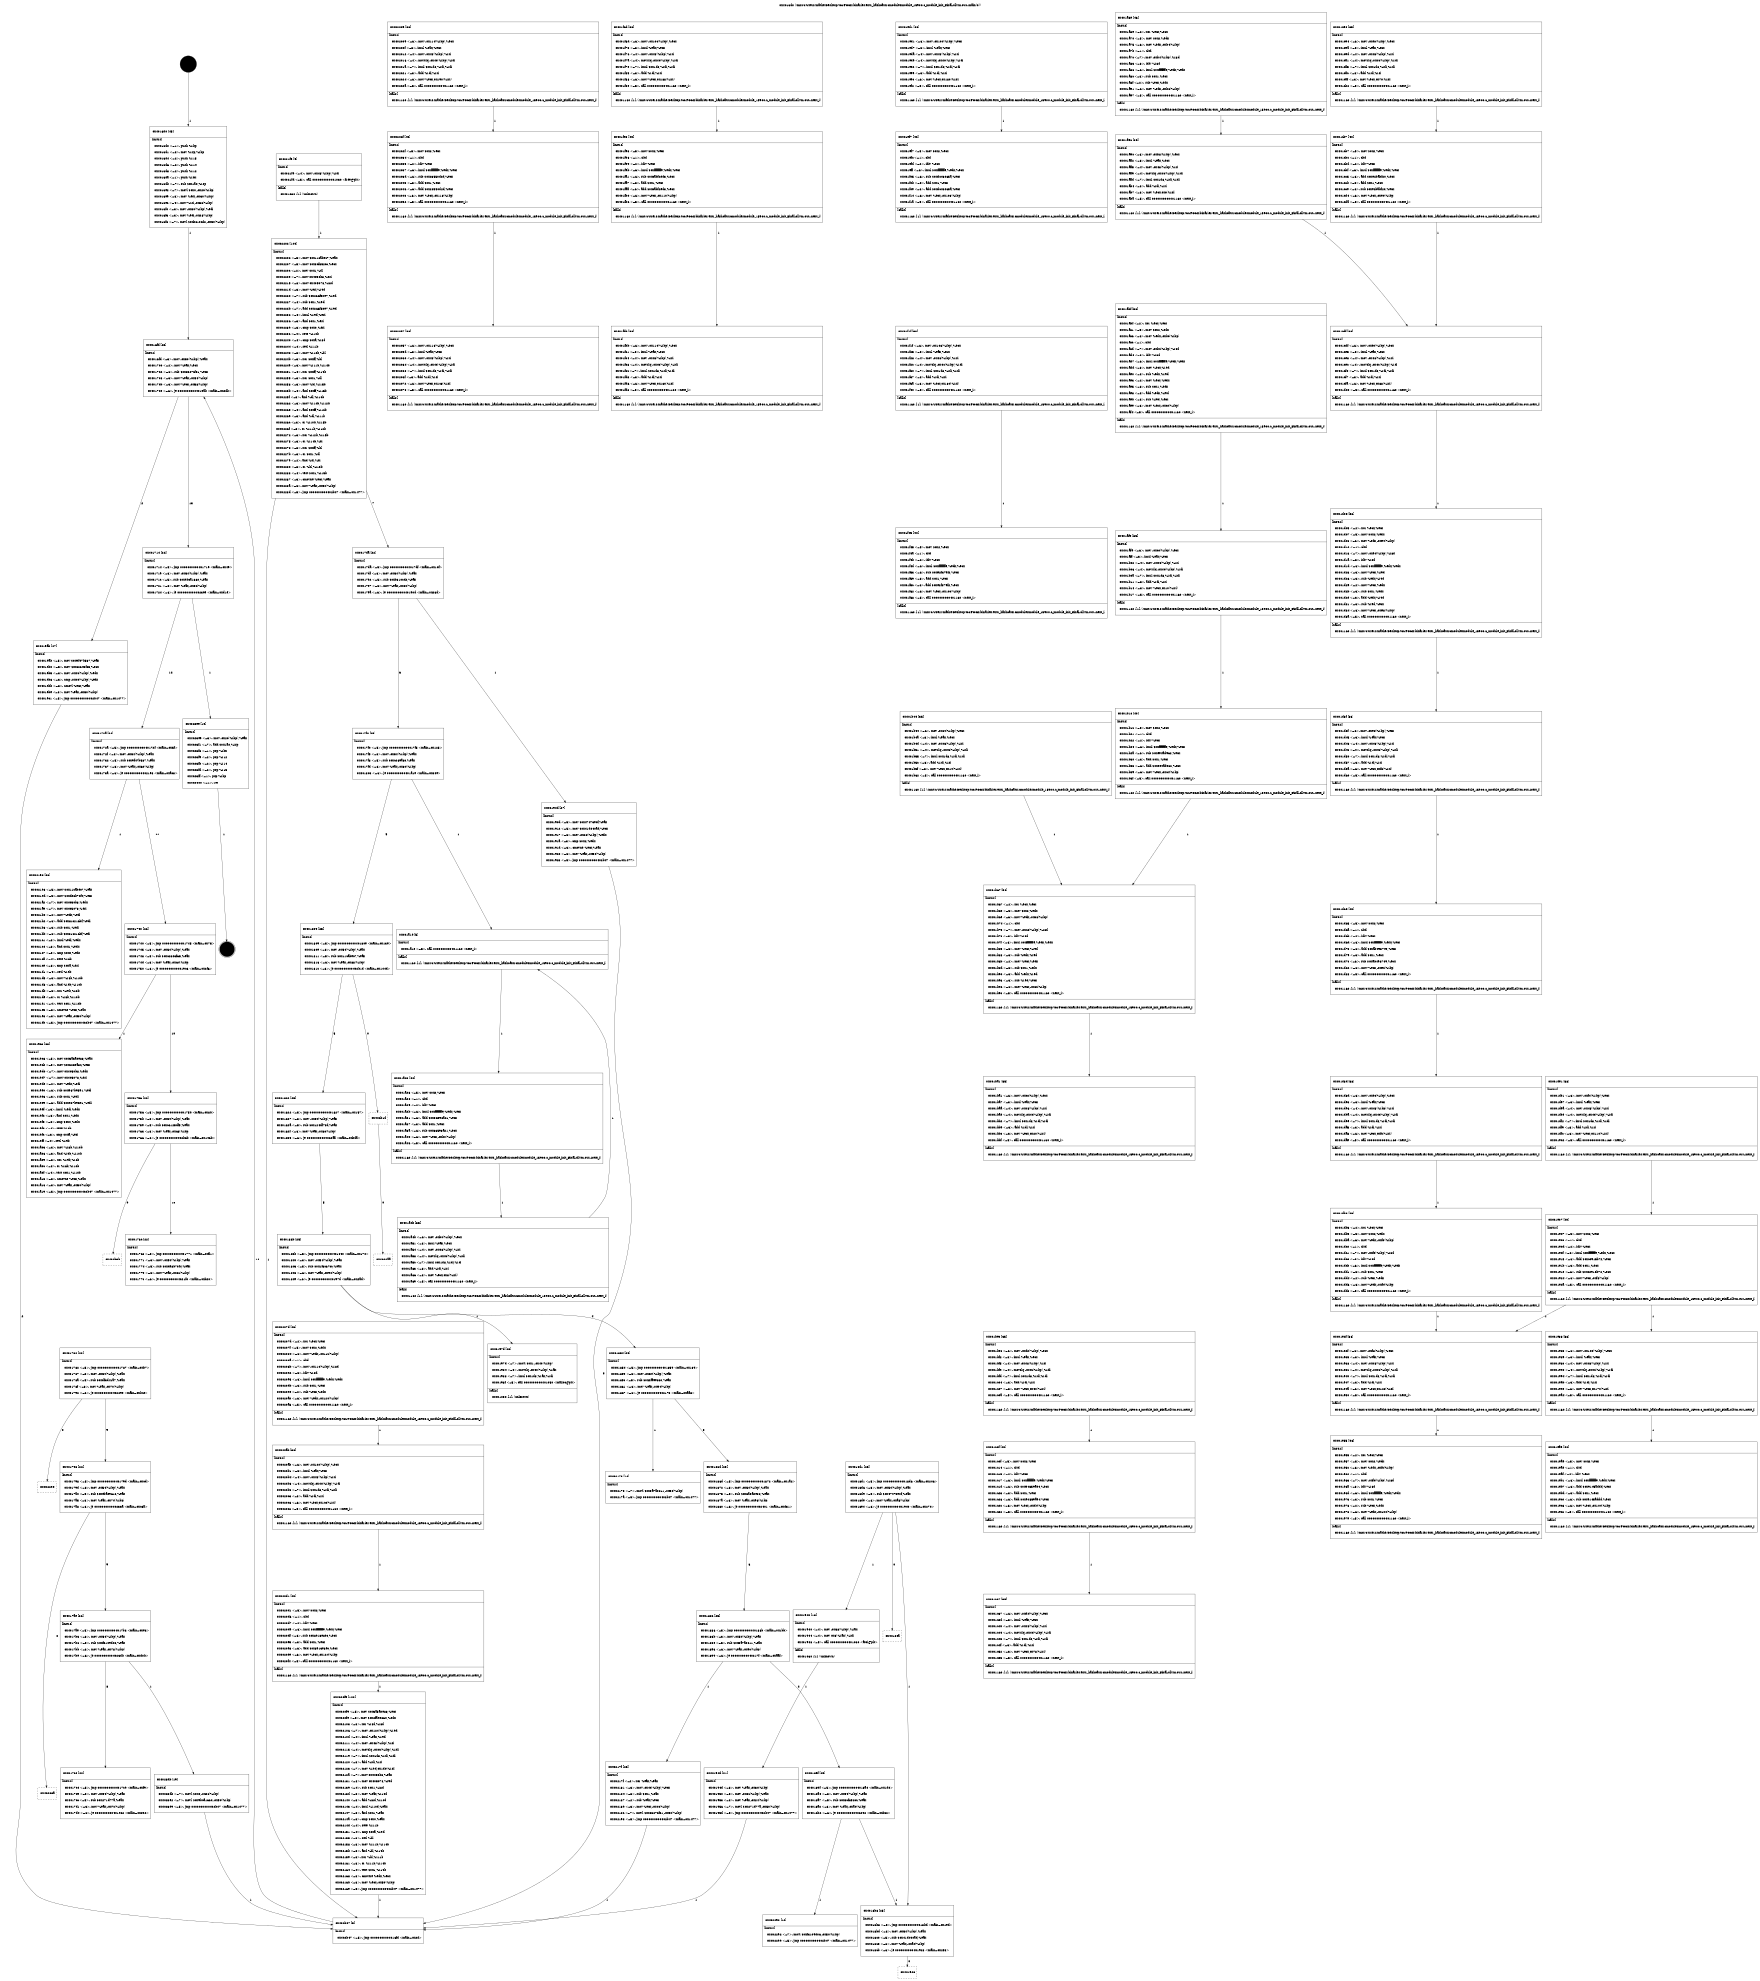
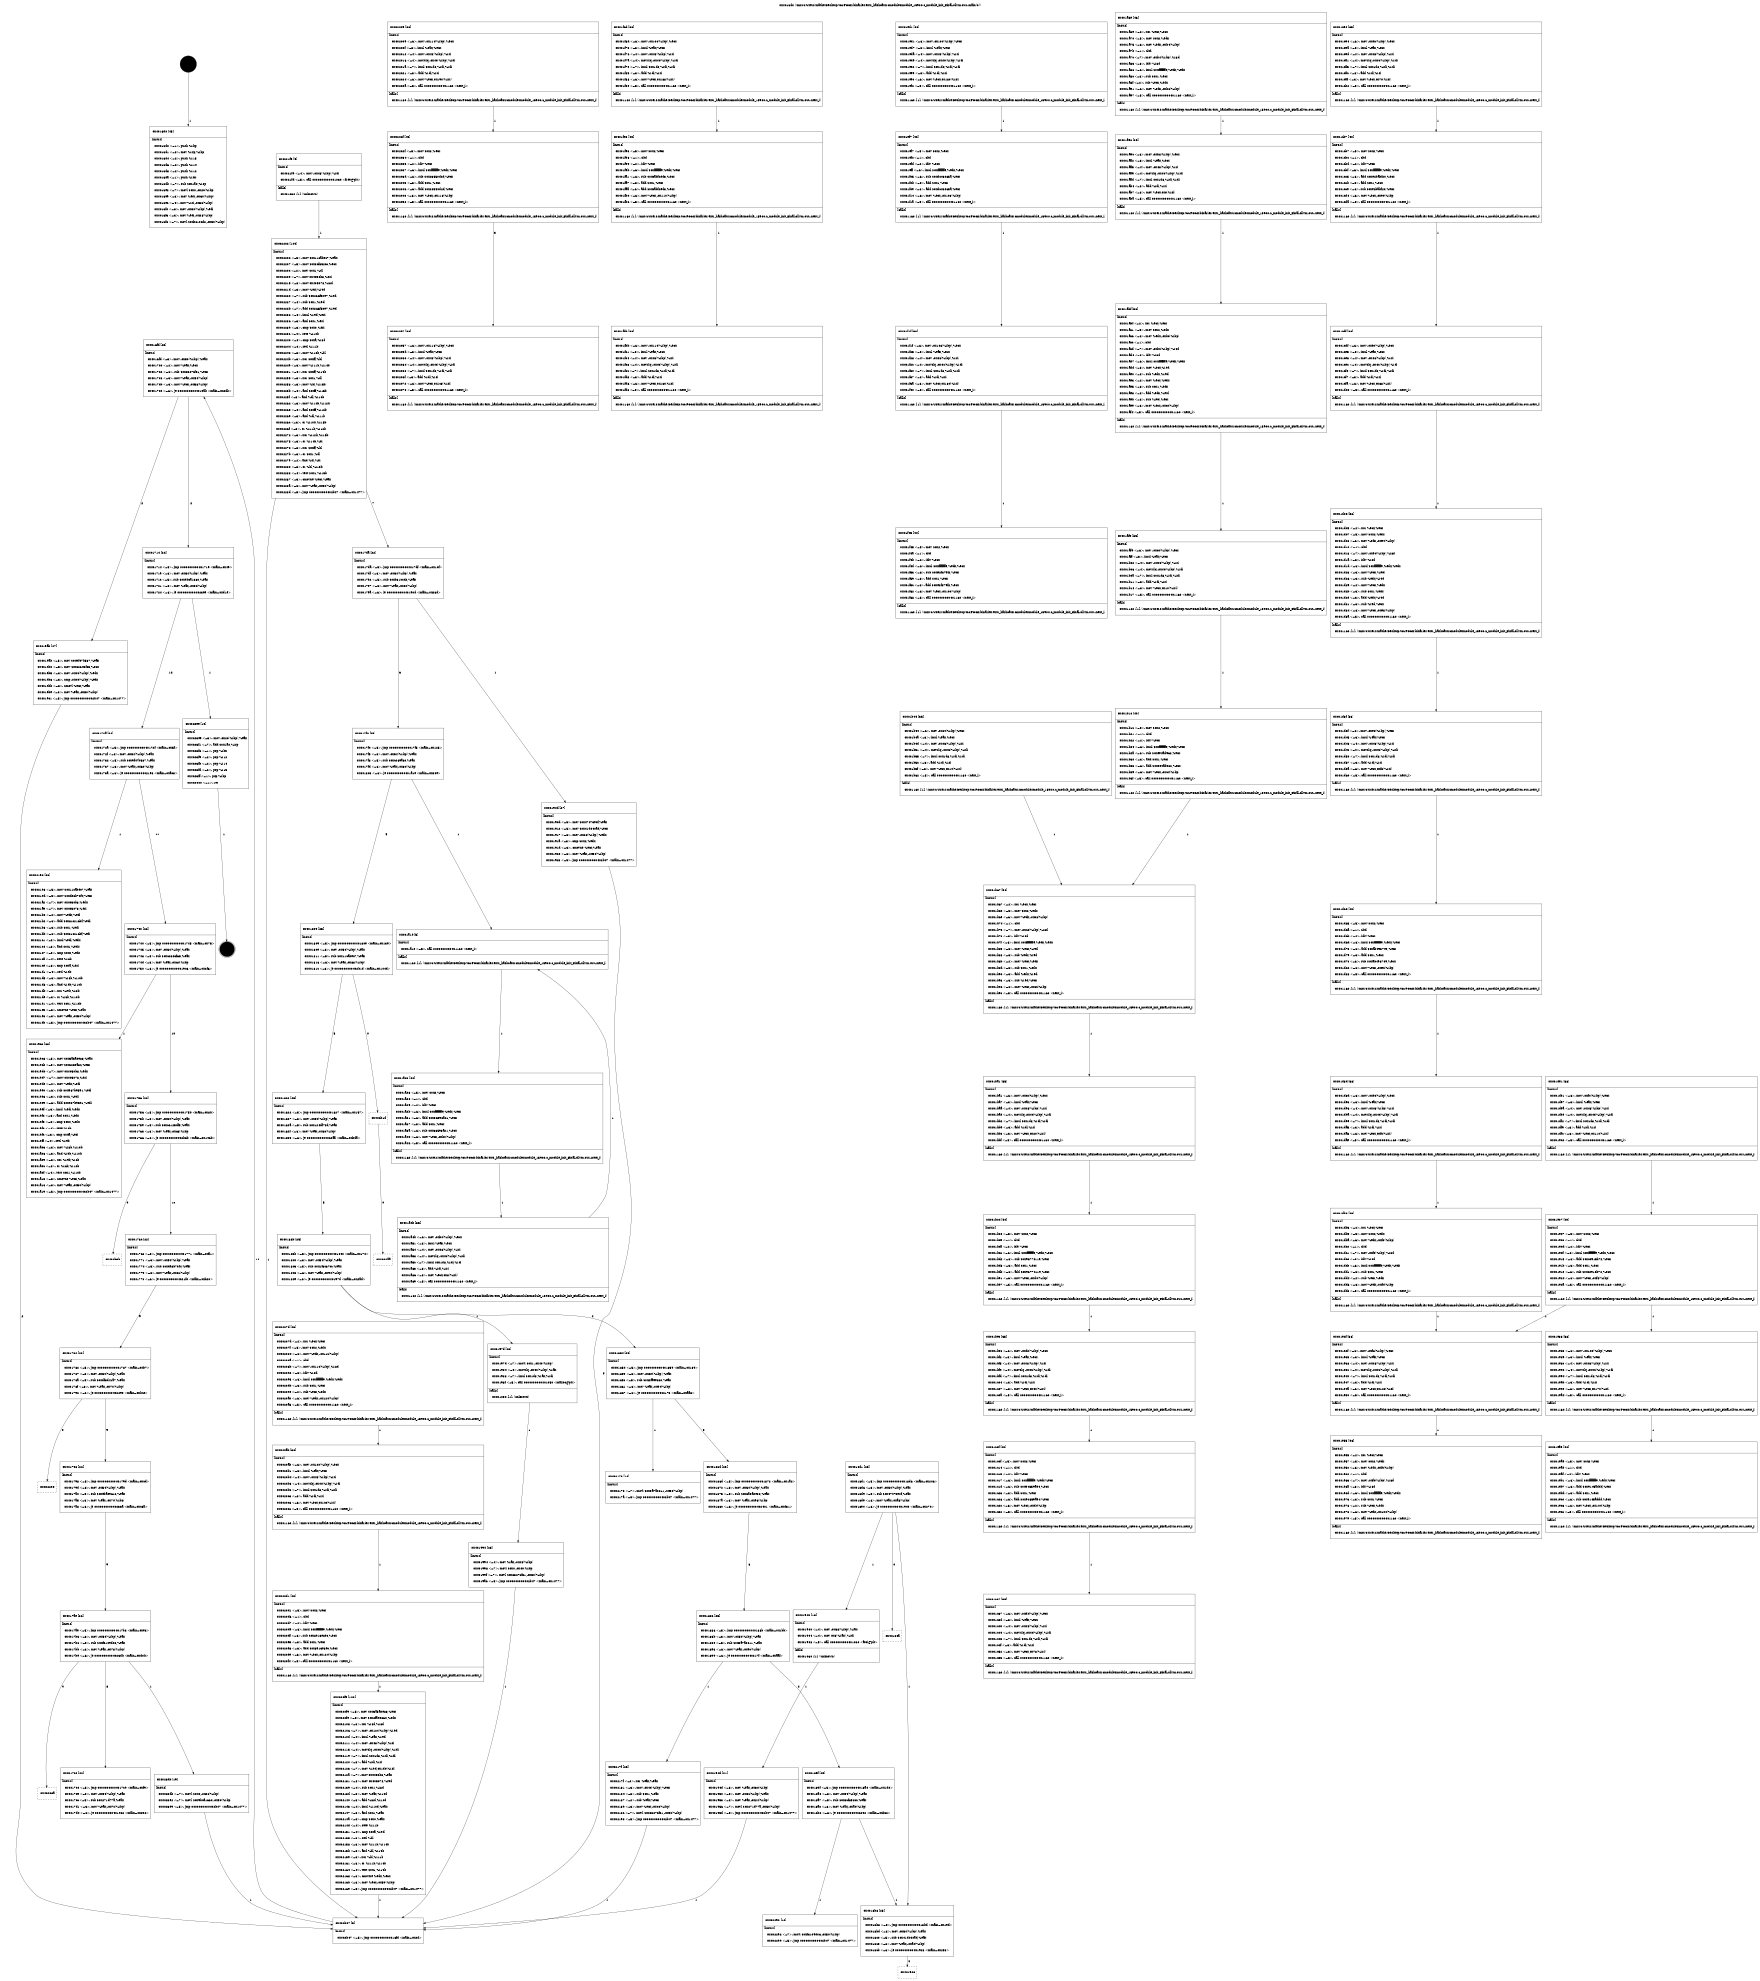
(495, 233) -> (495, 233)
(1359, 267) -> (1221, 261)
none -> (1001, 273)
(188, 283) -> none
(191, 503) -> (191, 503)
none -> (1089, 1260)
none -> (139, 1316)
none -> (516, 1565)
(46, 1645) -> (50, 1720)
